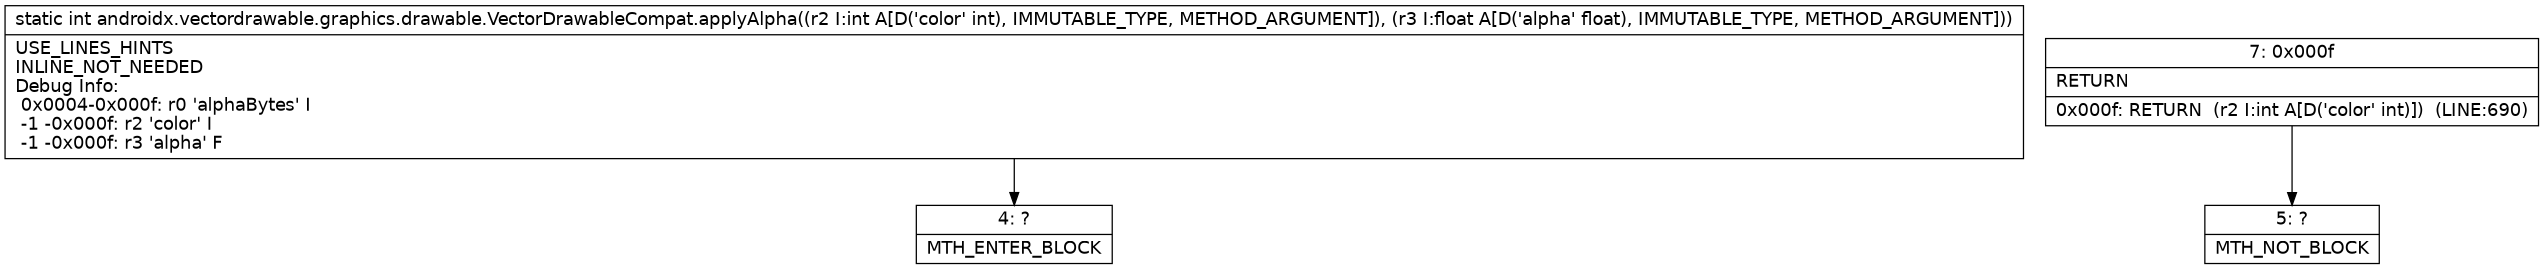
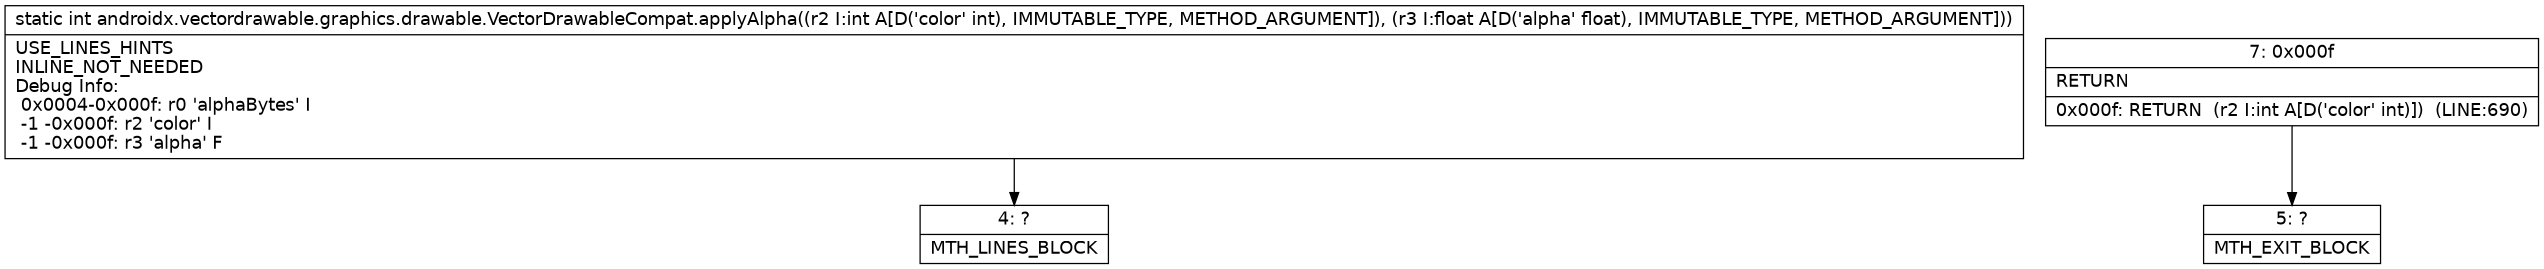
(1014, 248) -> (1014, 248)
(2292, 248) -> (2292, 248)
